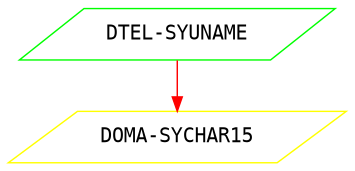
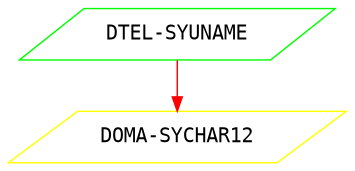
(177, 137) -> (177, 137)
